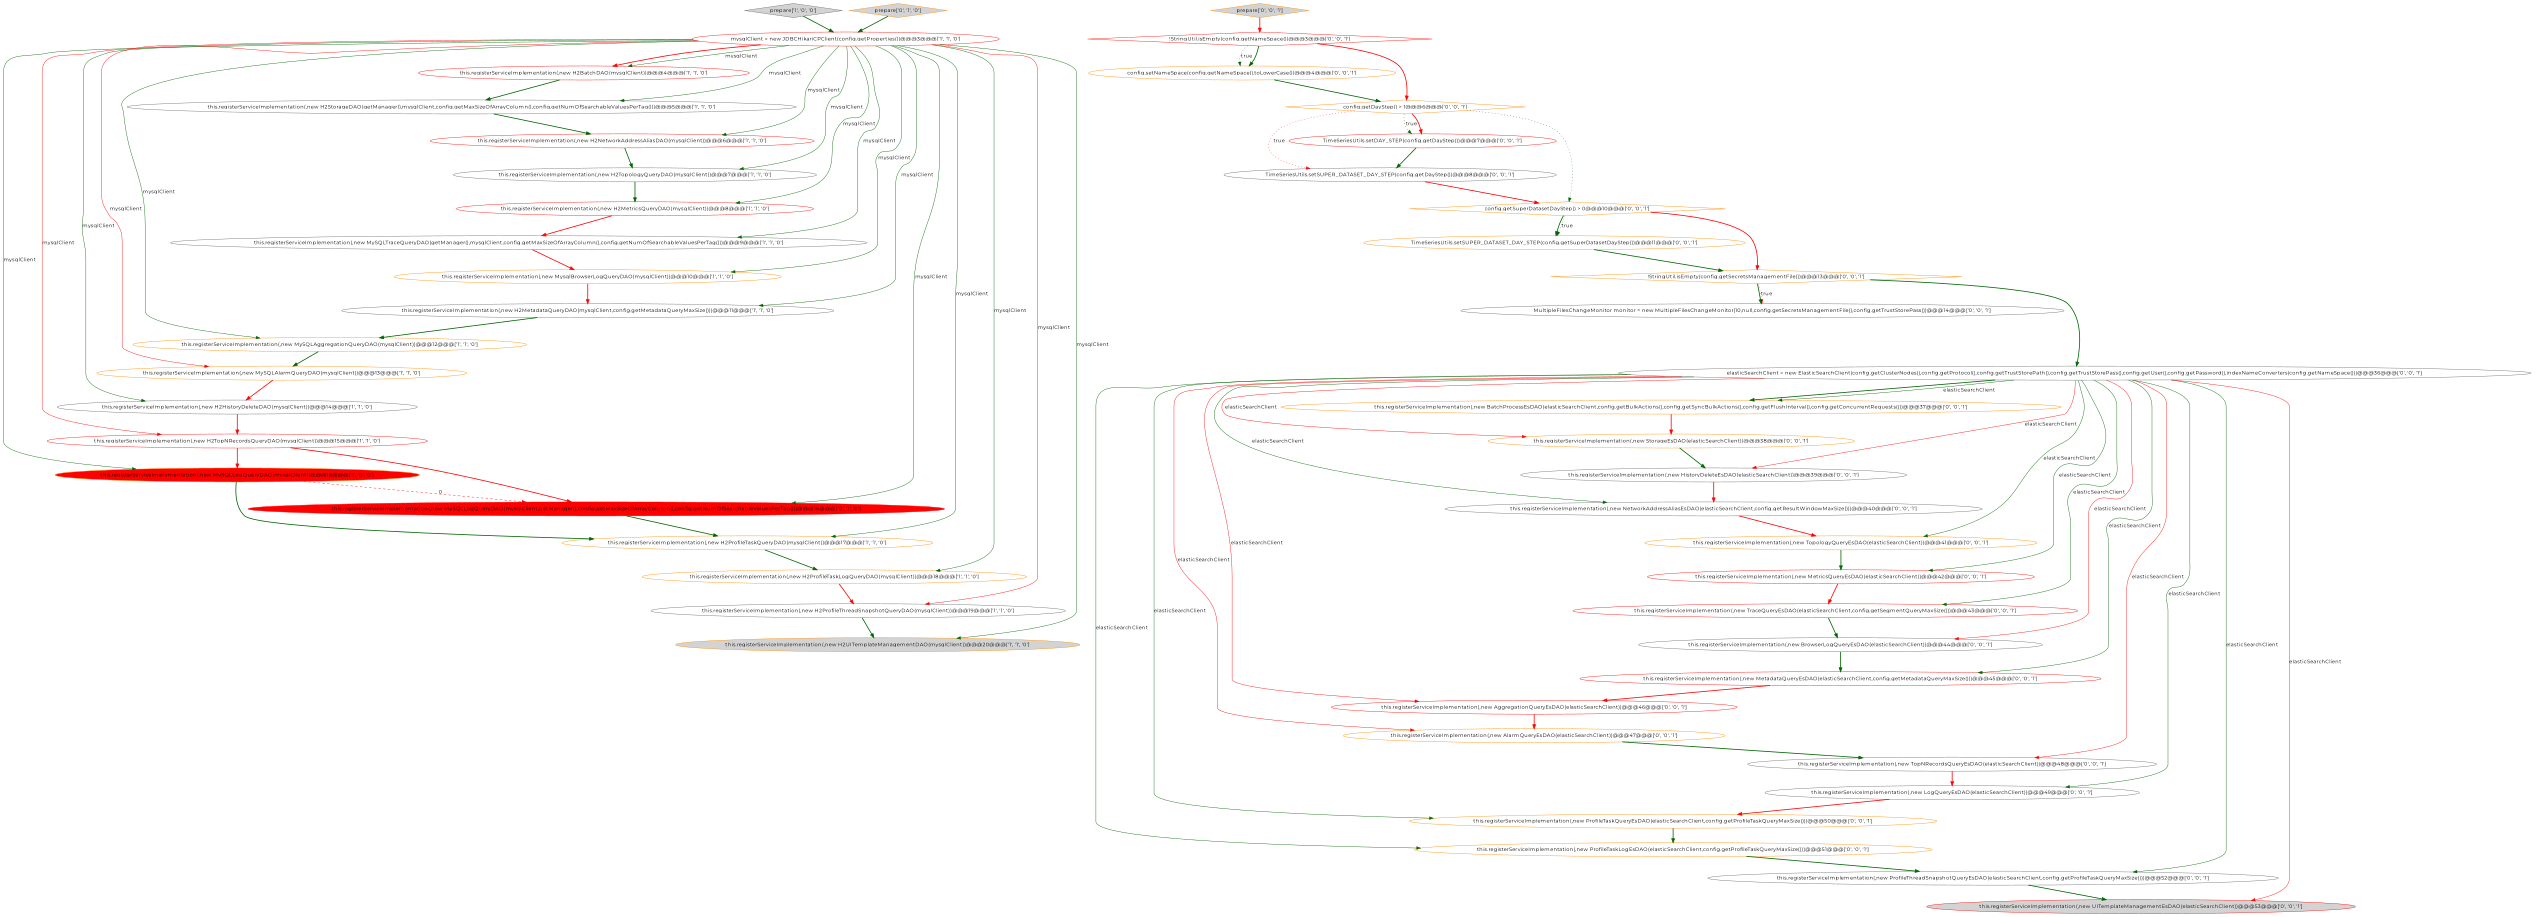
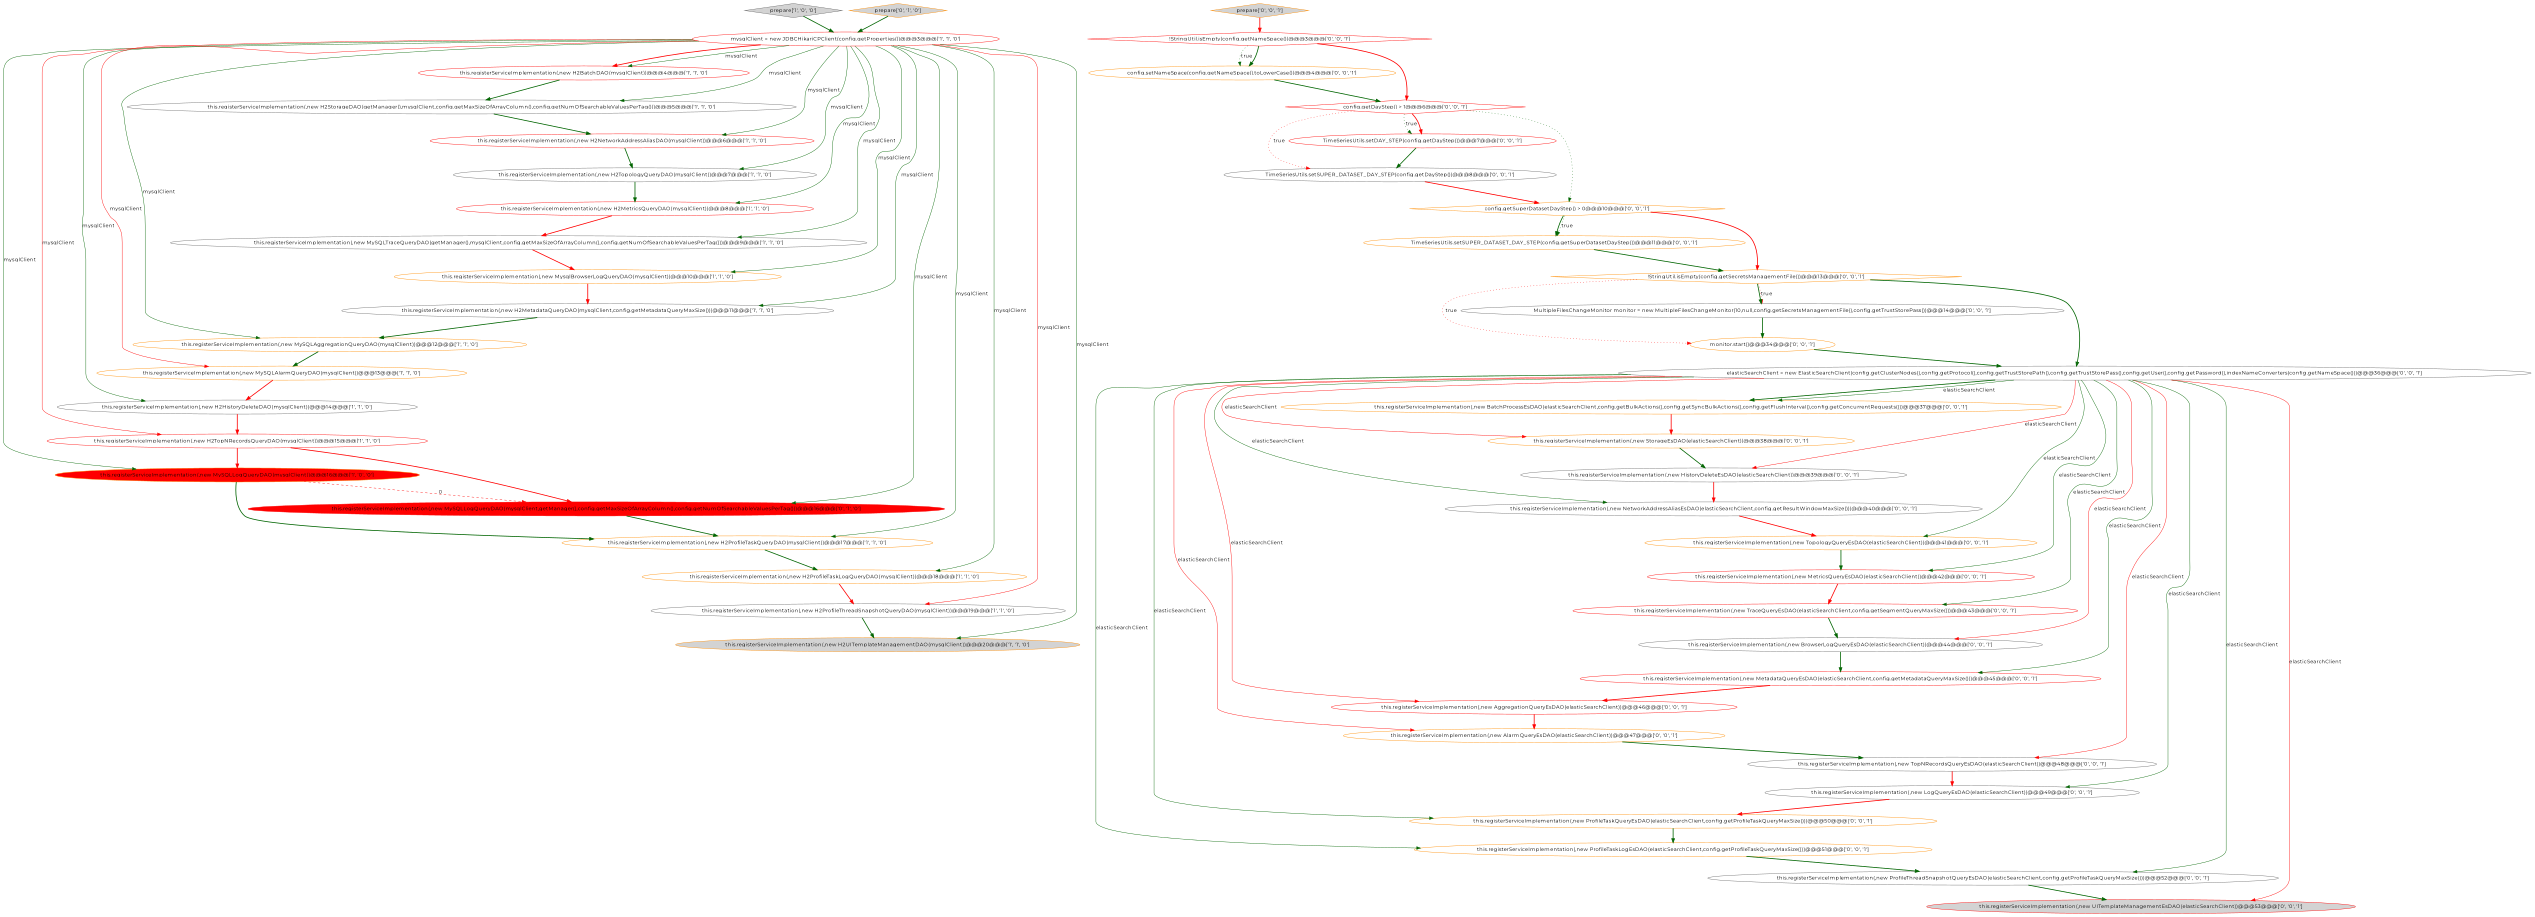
(1405, 107) -> (1405, 107)
none -> (1762, 345)
